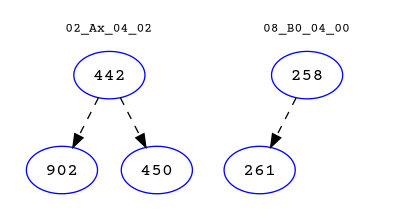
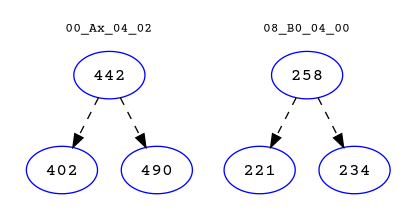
(109, 28) -> (109, 28)
(62, 170) -> (62, 170)
(157, 170) -> (157, 170)
(260, 170) -> (260, 170)
none -> (355, 170)
